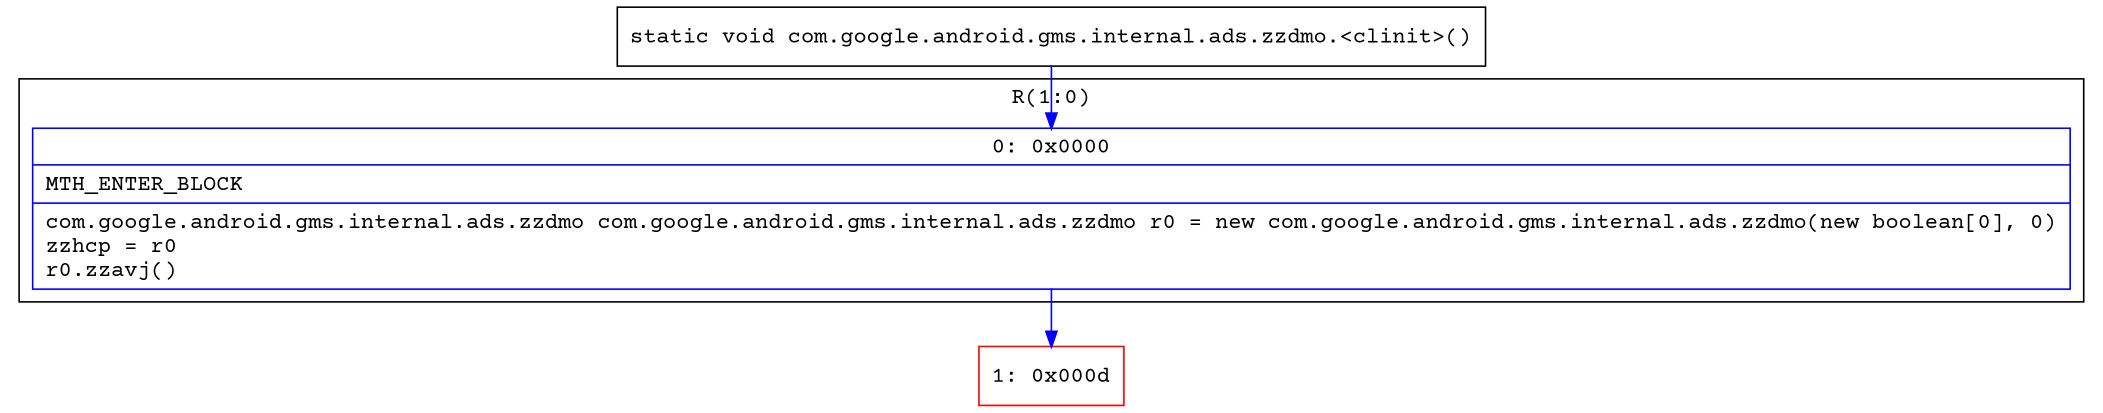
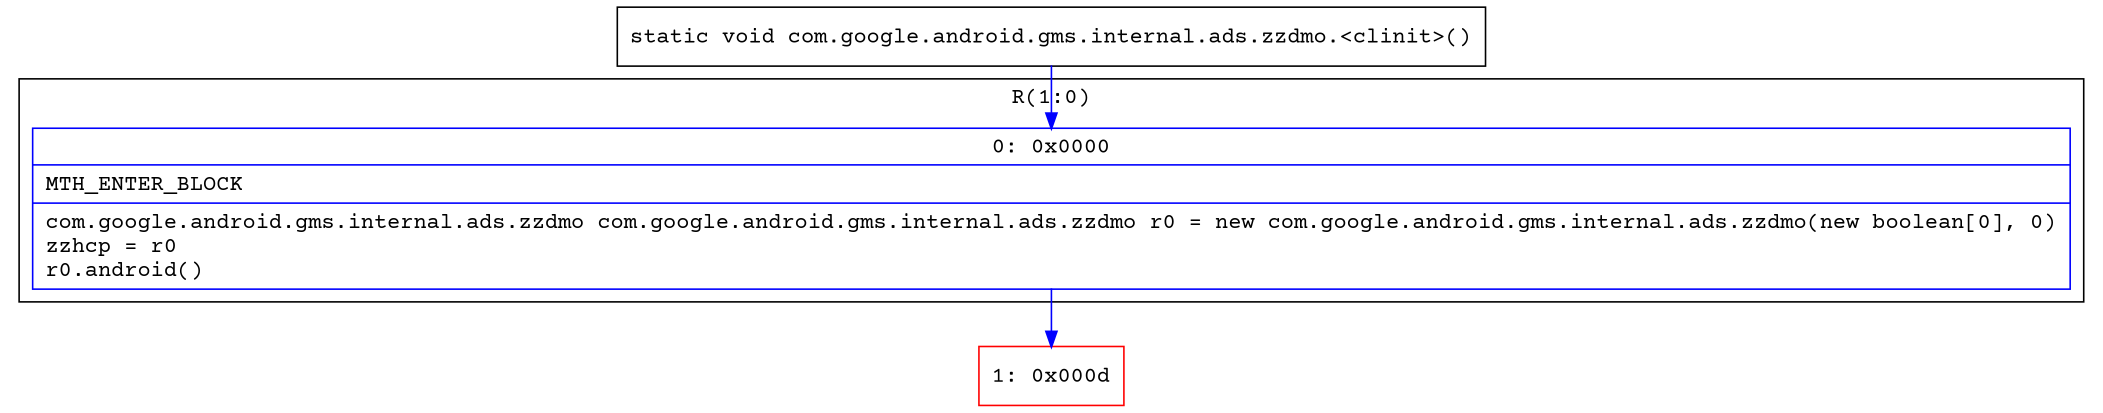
(112, 269) -> (125, 269)
